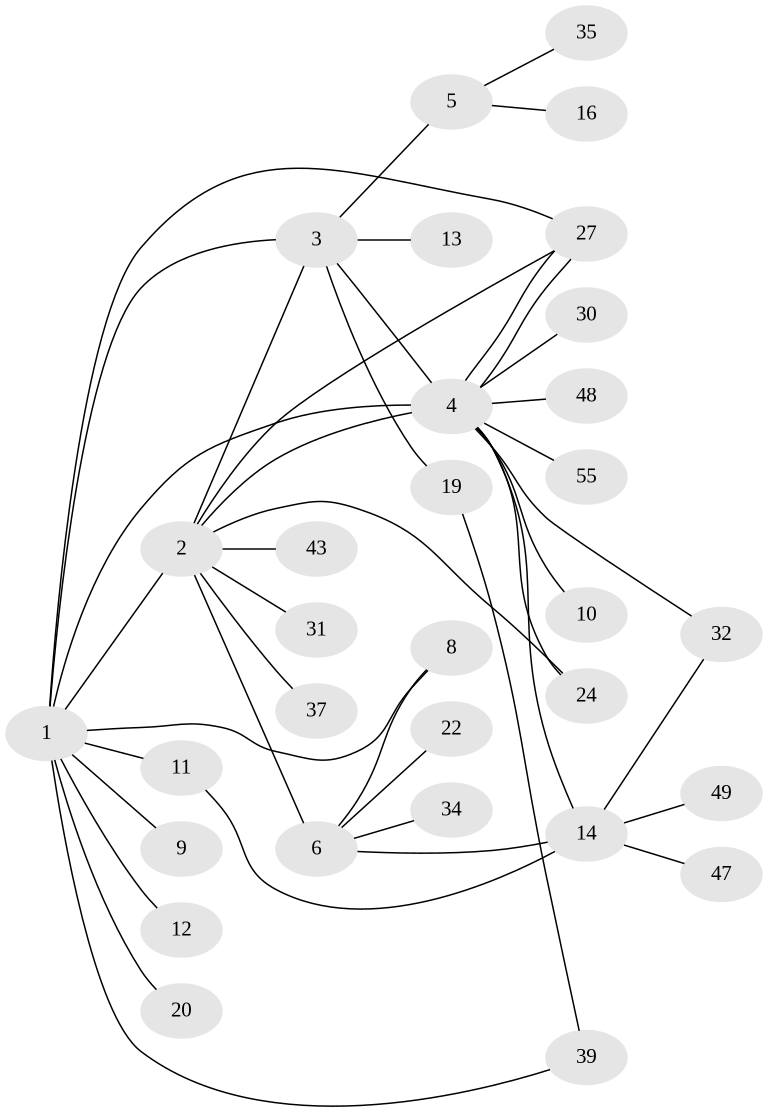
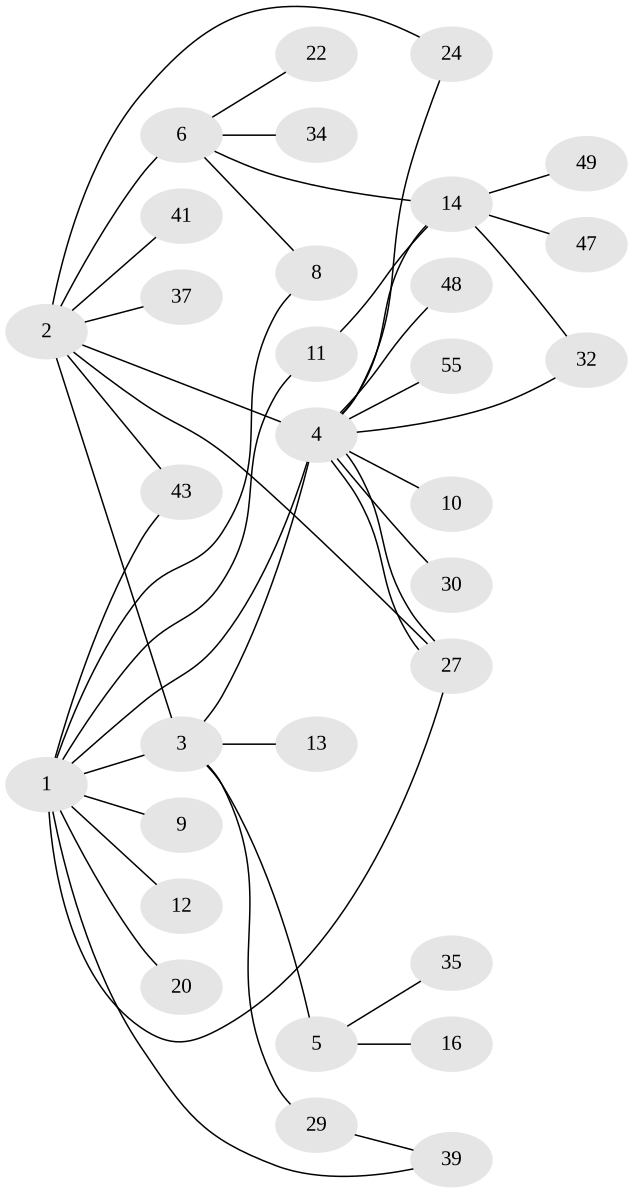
(452, 487) -> (316, 1125)
(316, 630) -> (182, 216)
(114, 641) -> (97, 632)
